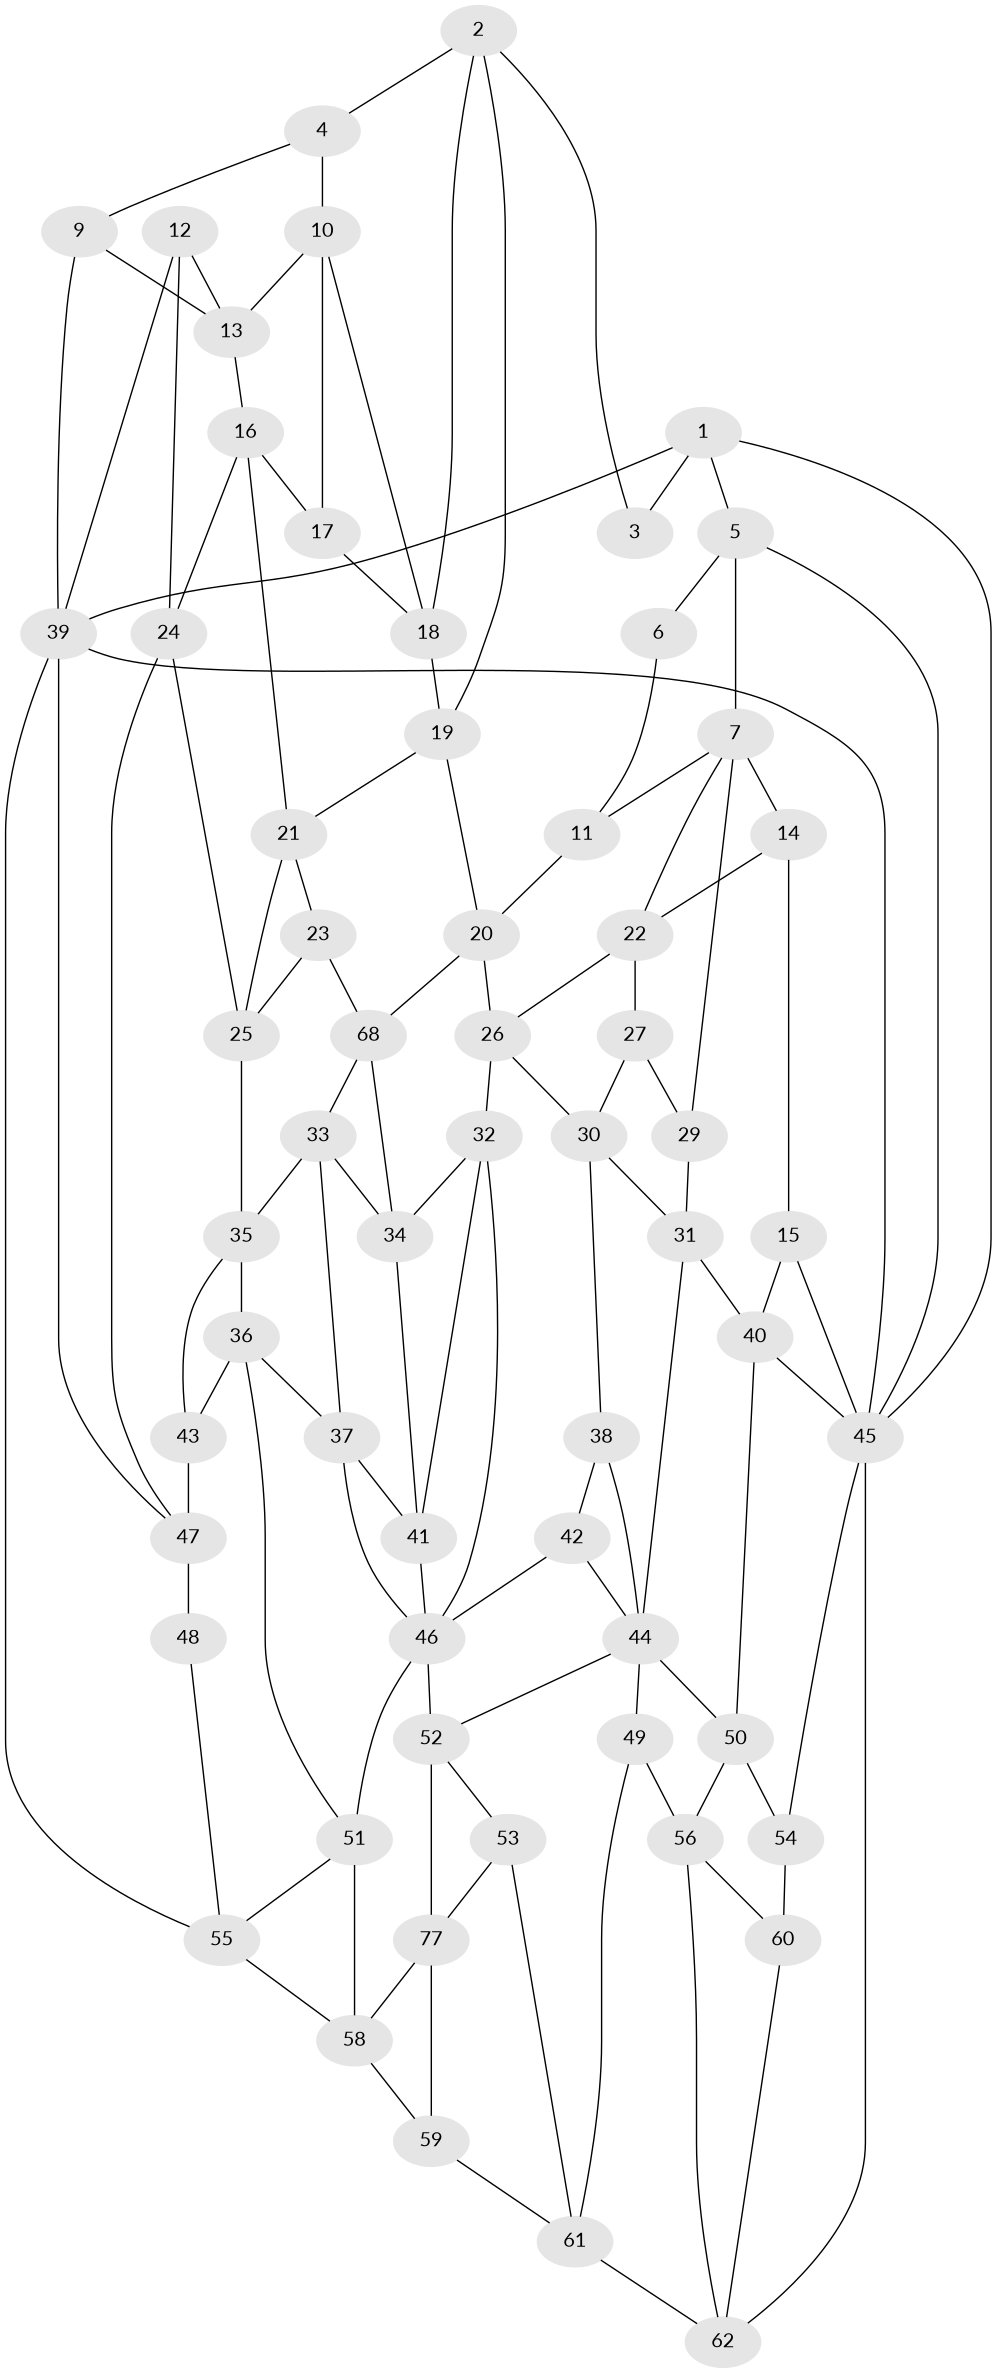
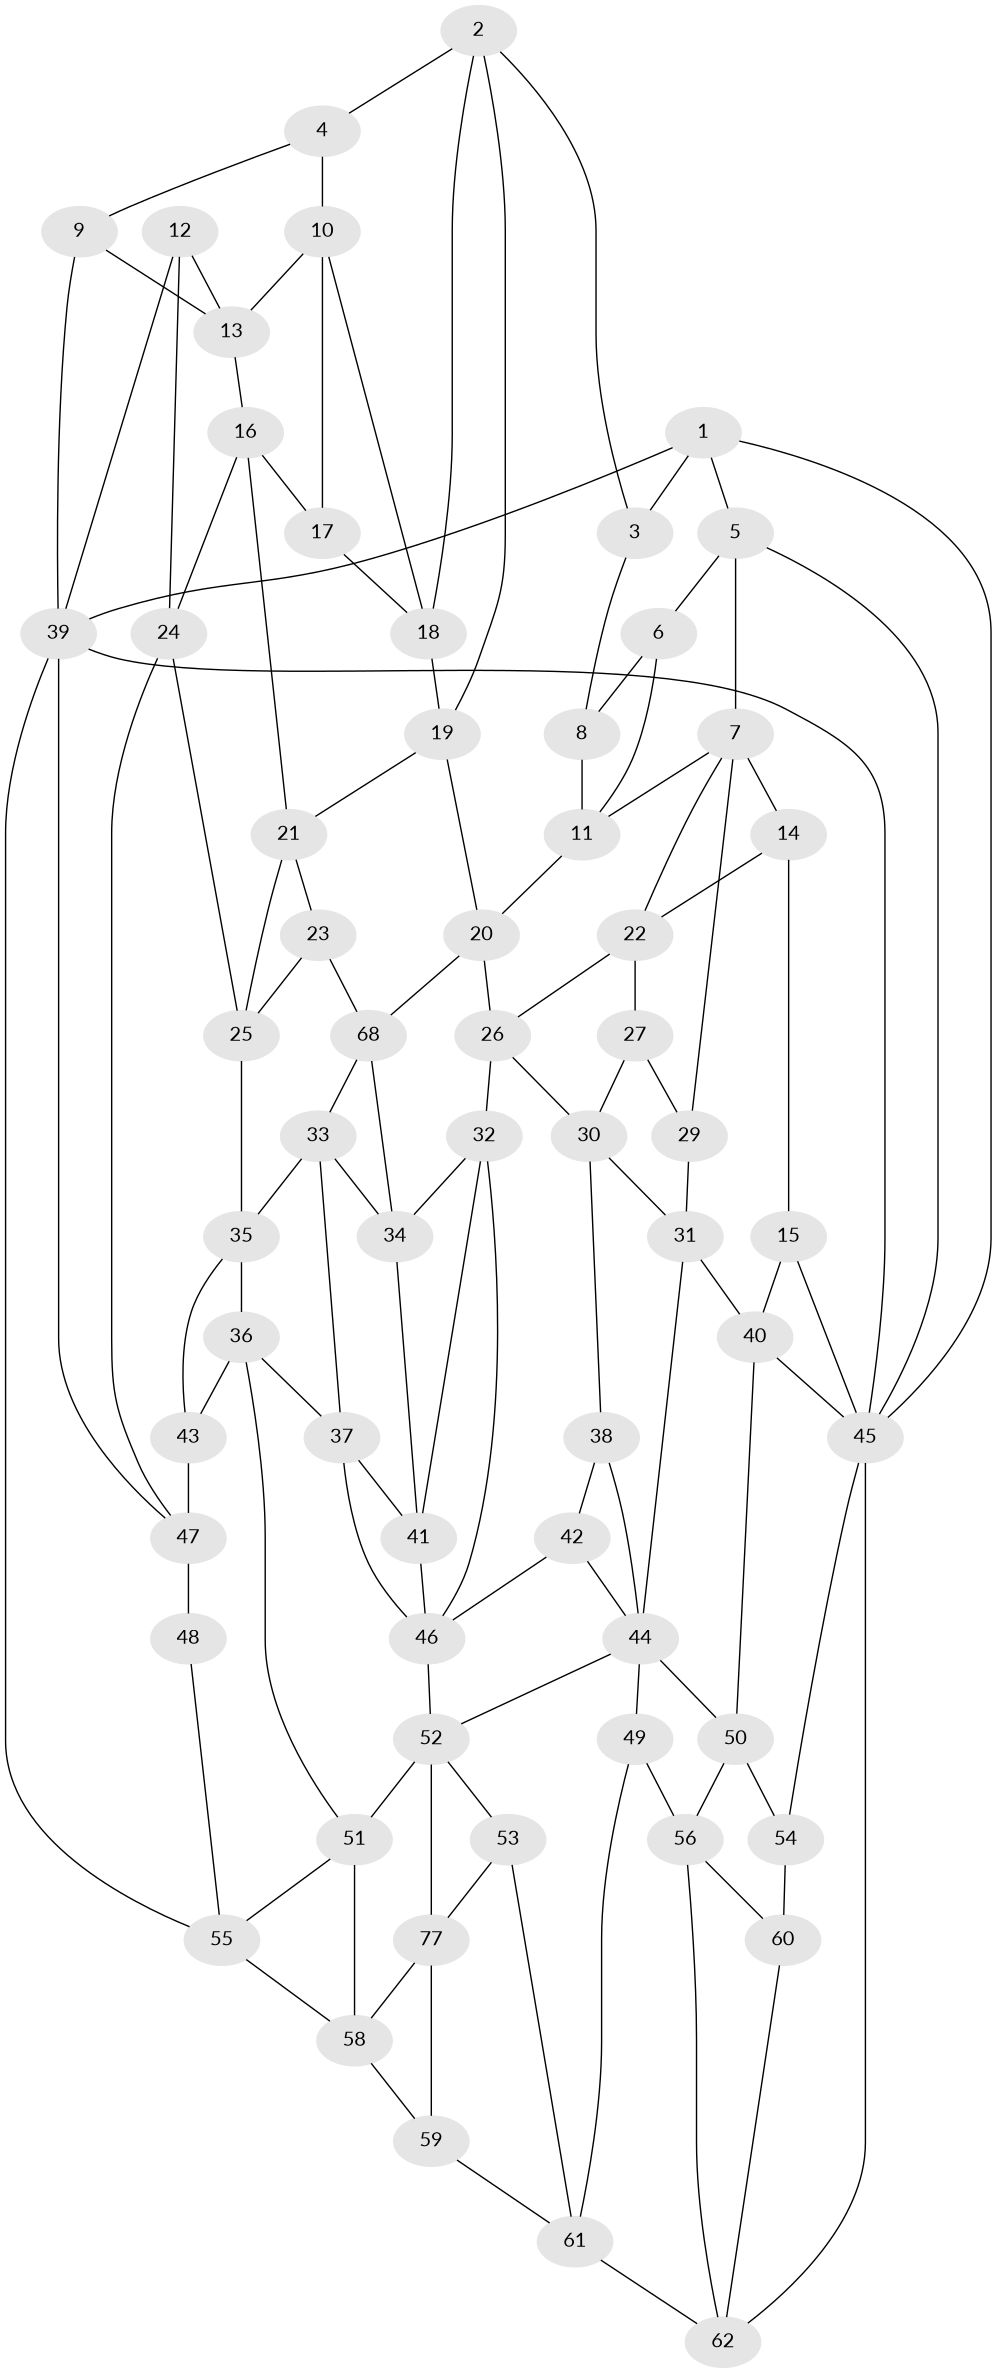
none -> (582, 734)
(374, 1734) -> (393, 1789)
